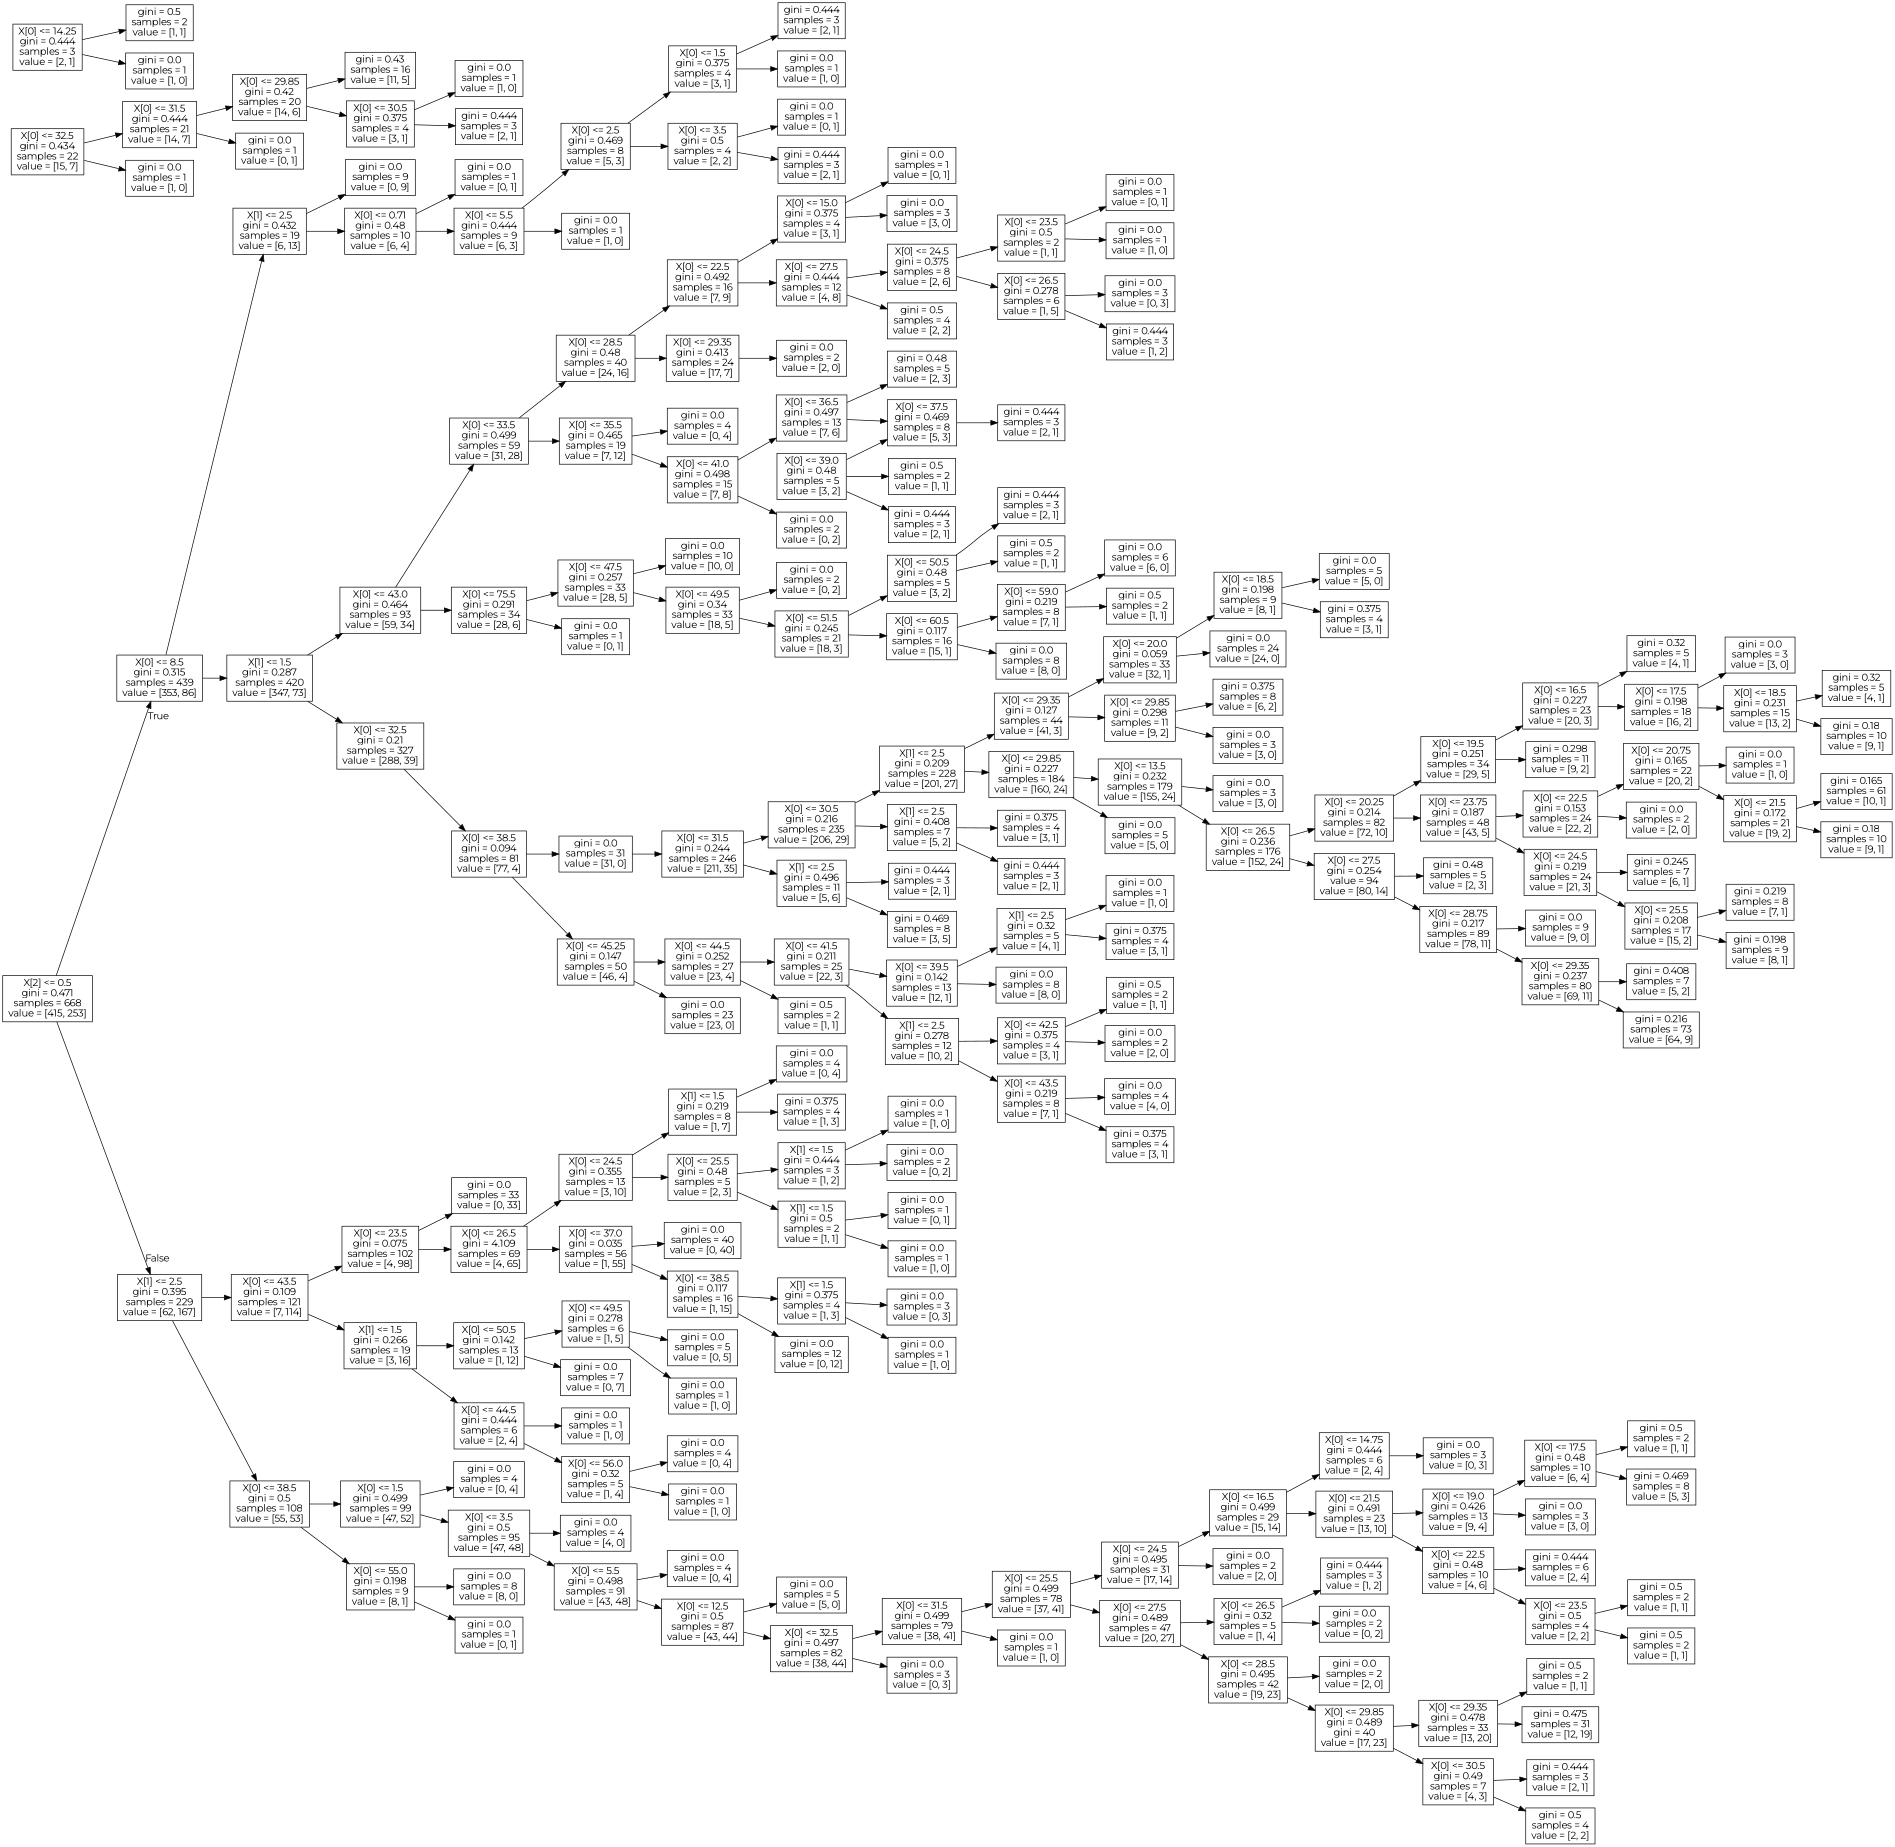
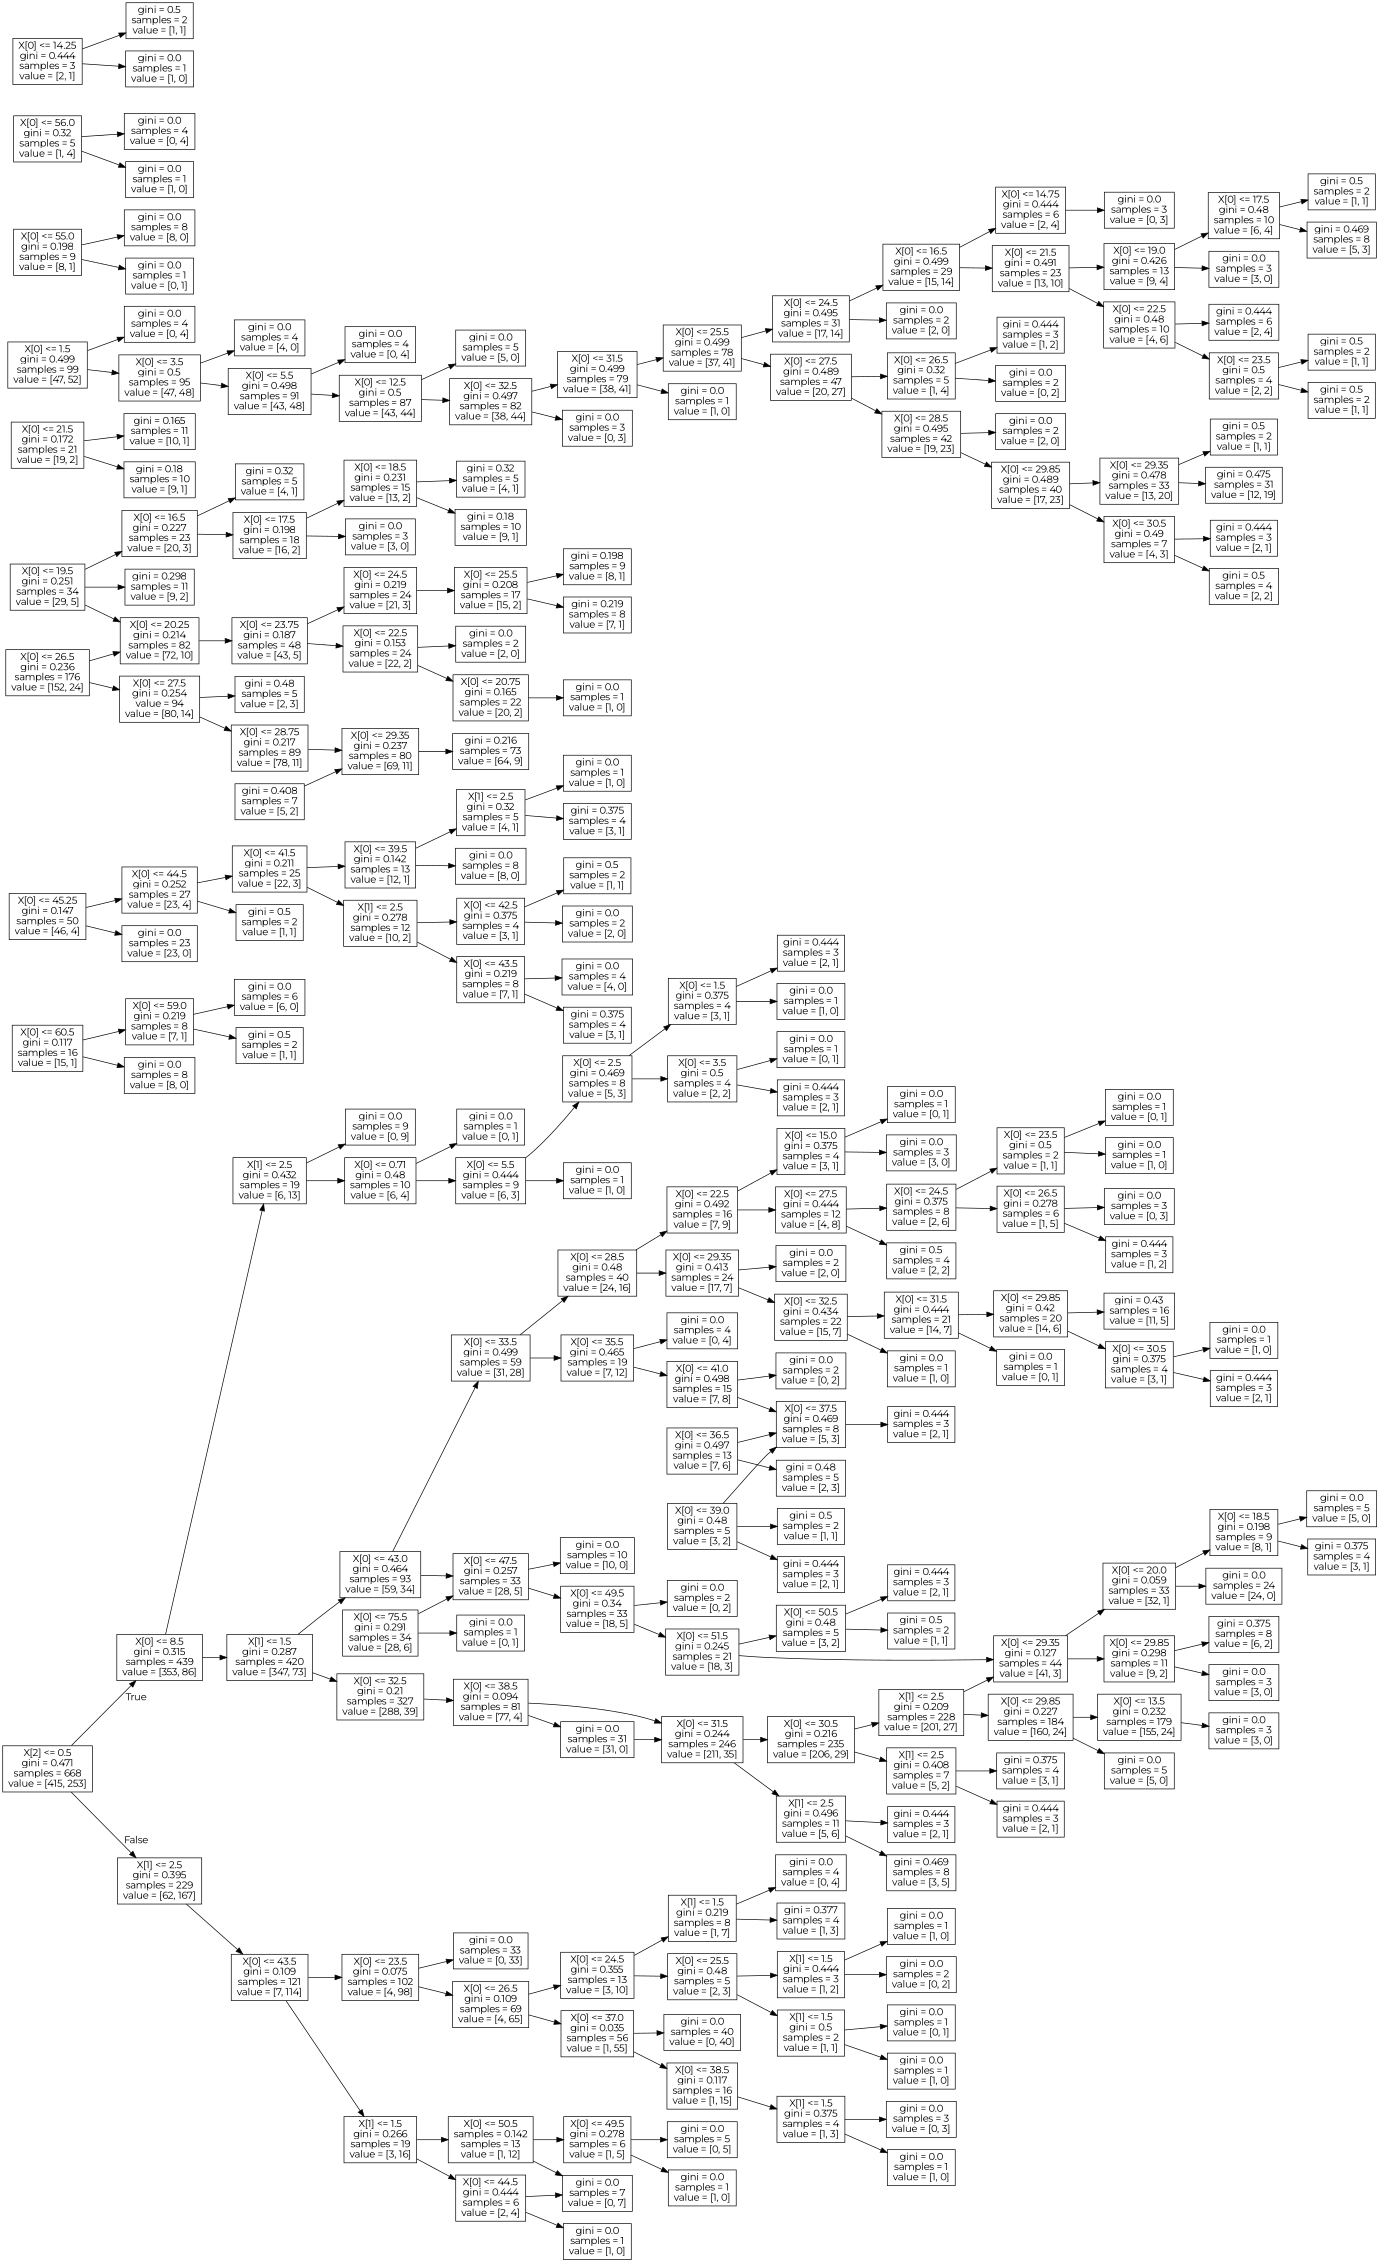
(754, 451) -> (754, 1403)
(433, 610) -> (434, 1576)
(864, 635) -> (863, 1660)
(1404, 790) -> (100, 612)
(1708, 791) -> none
(1857, 792) -> (160, 432)
(1191, 813) -> none
(1661, 872) -> none
(540, 906) -> (592, 1708)
(1560, 928) -> none
(1609, 982) -> (320, 779)
(812, 1112) -> (811, 1921)
(489, 1249) -> (491, 2005)
none -> (753, 1294)
(489, 1346) -> (491, 2140)
(812, 1355) -> none
(540, 1451) -> (541, 2196)
(270, 1504) -> none
(1354, 1728) -> (1031, 485)
